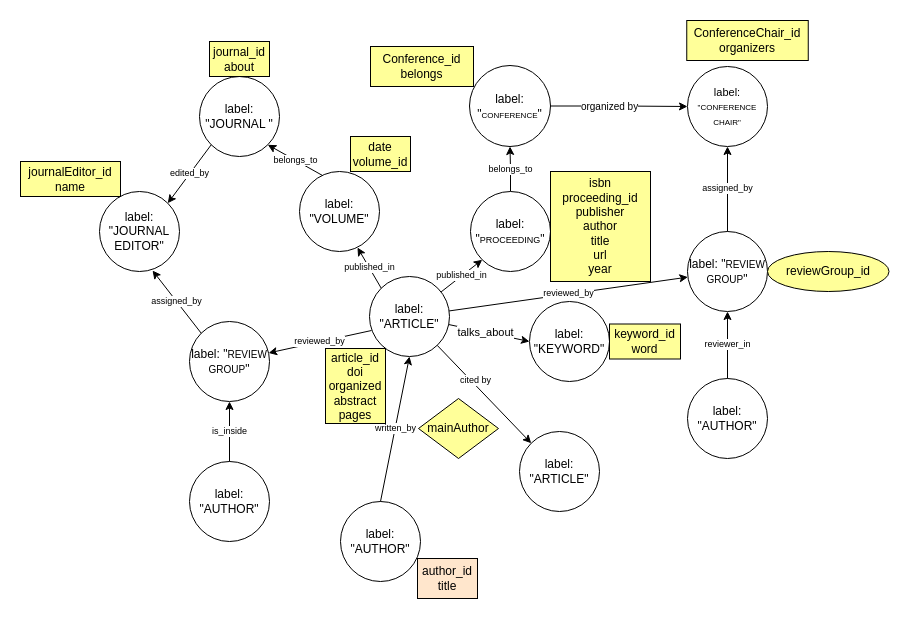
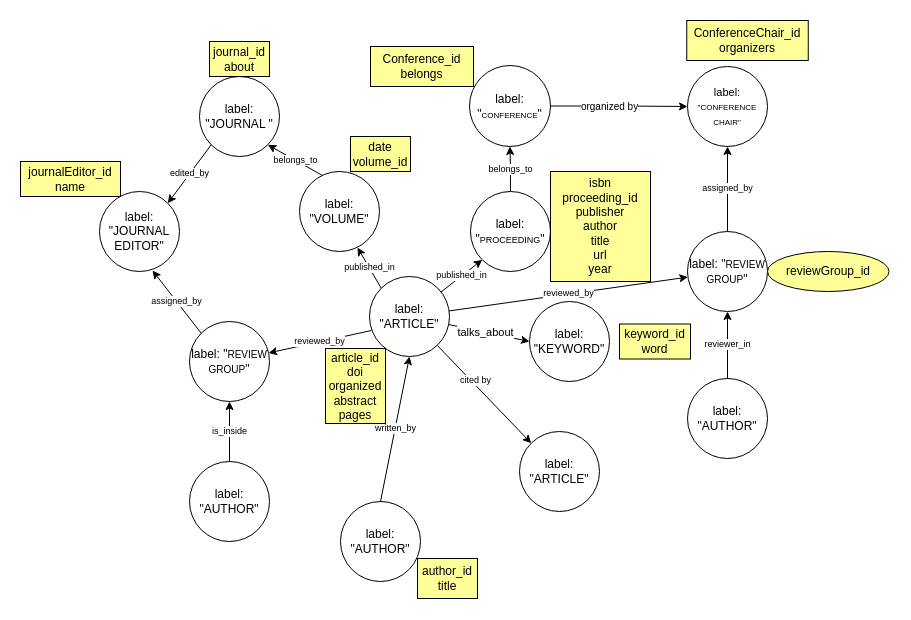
(645, 342) -> (655, 342)
(459, 429) -> none
(448, 579) -> (448, 579)
